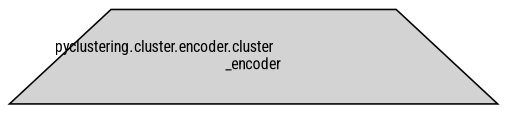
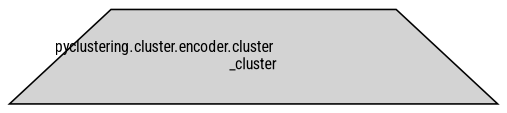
(254, 57) -> (254, 57)
